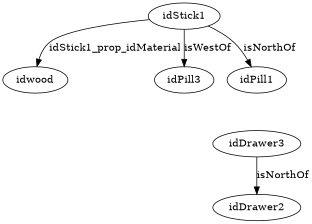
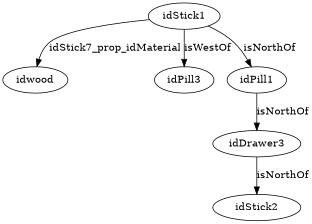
(115, 48) -> (115, 48)
none -> (257, 108)
(257, 208) -> (257, 208)
